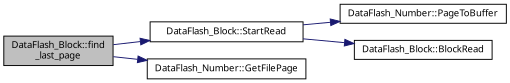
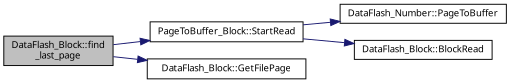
(227, 32) -> (227, 32)
(227, 69) -> (227, 69)
